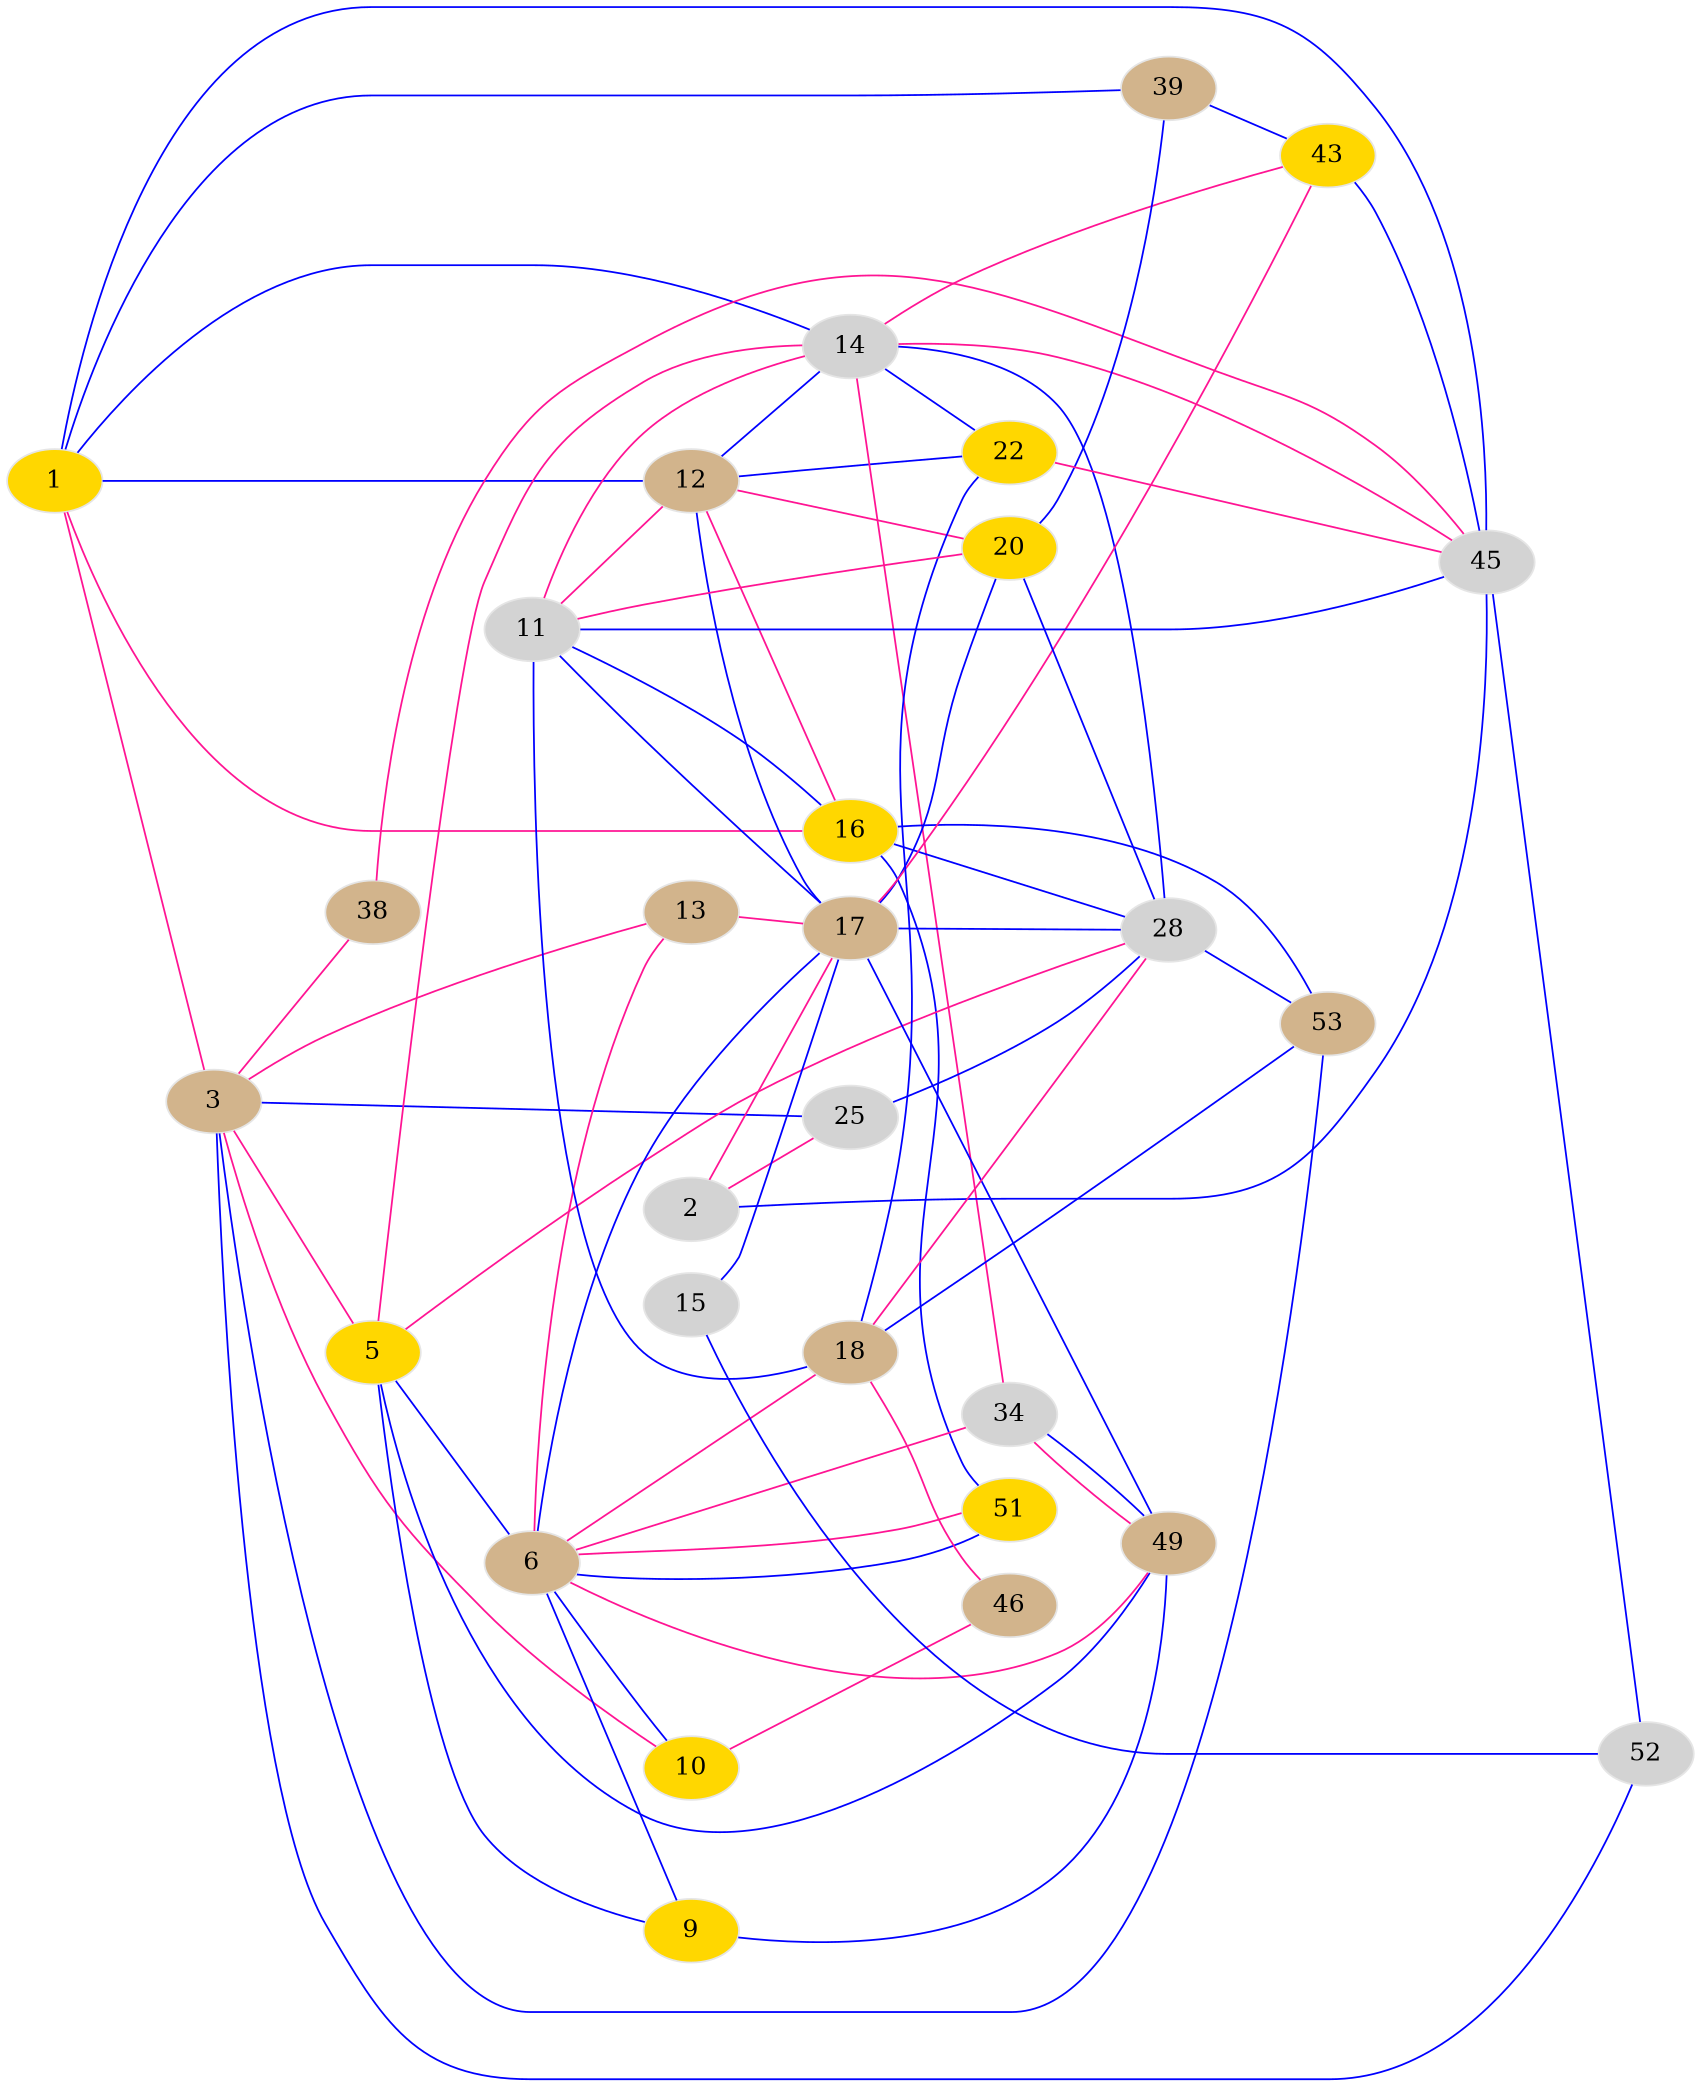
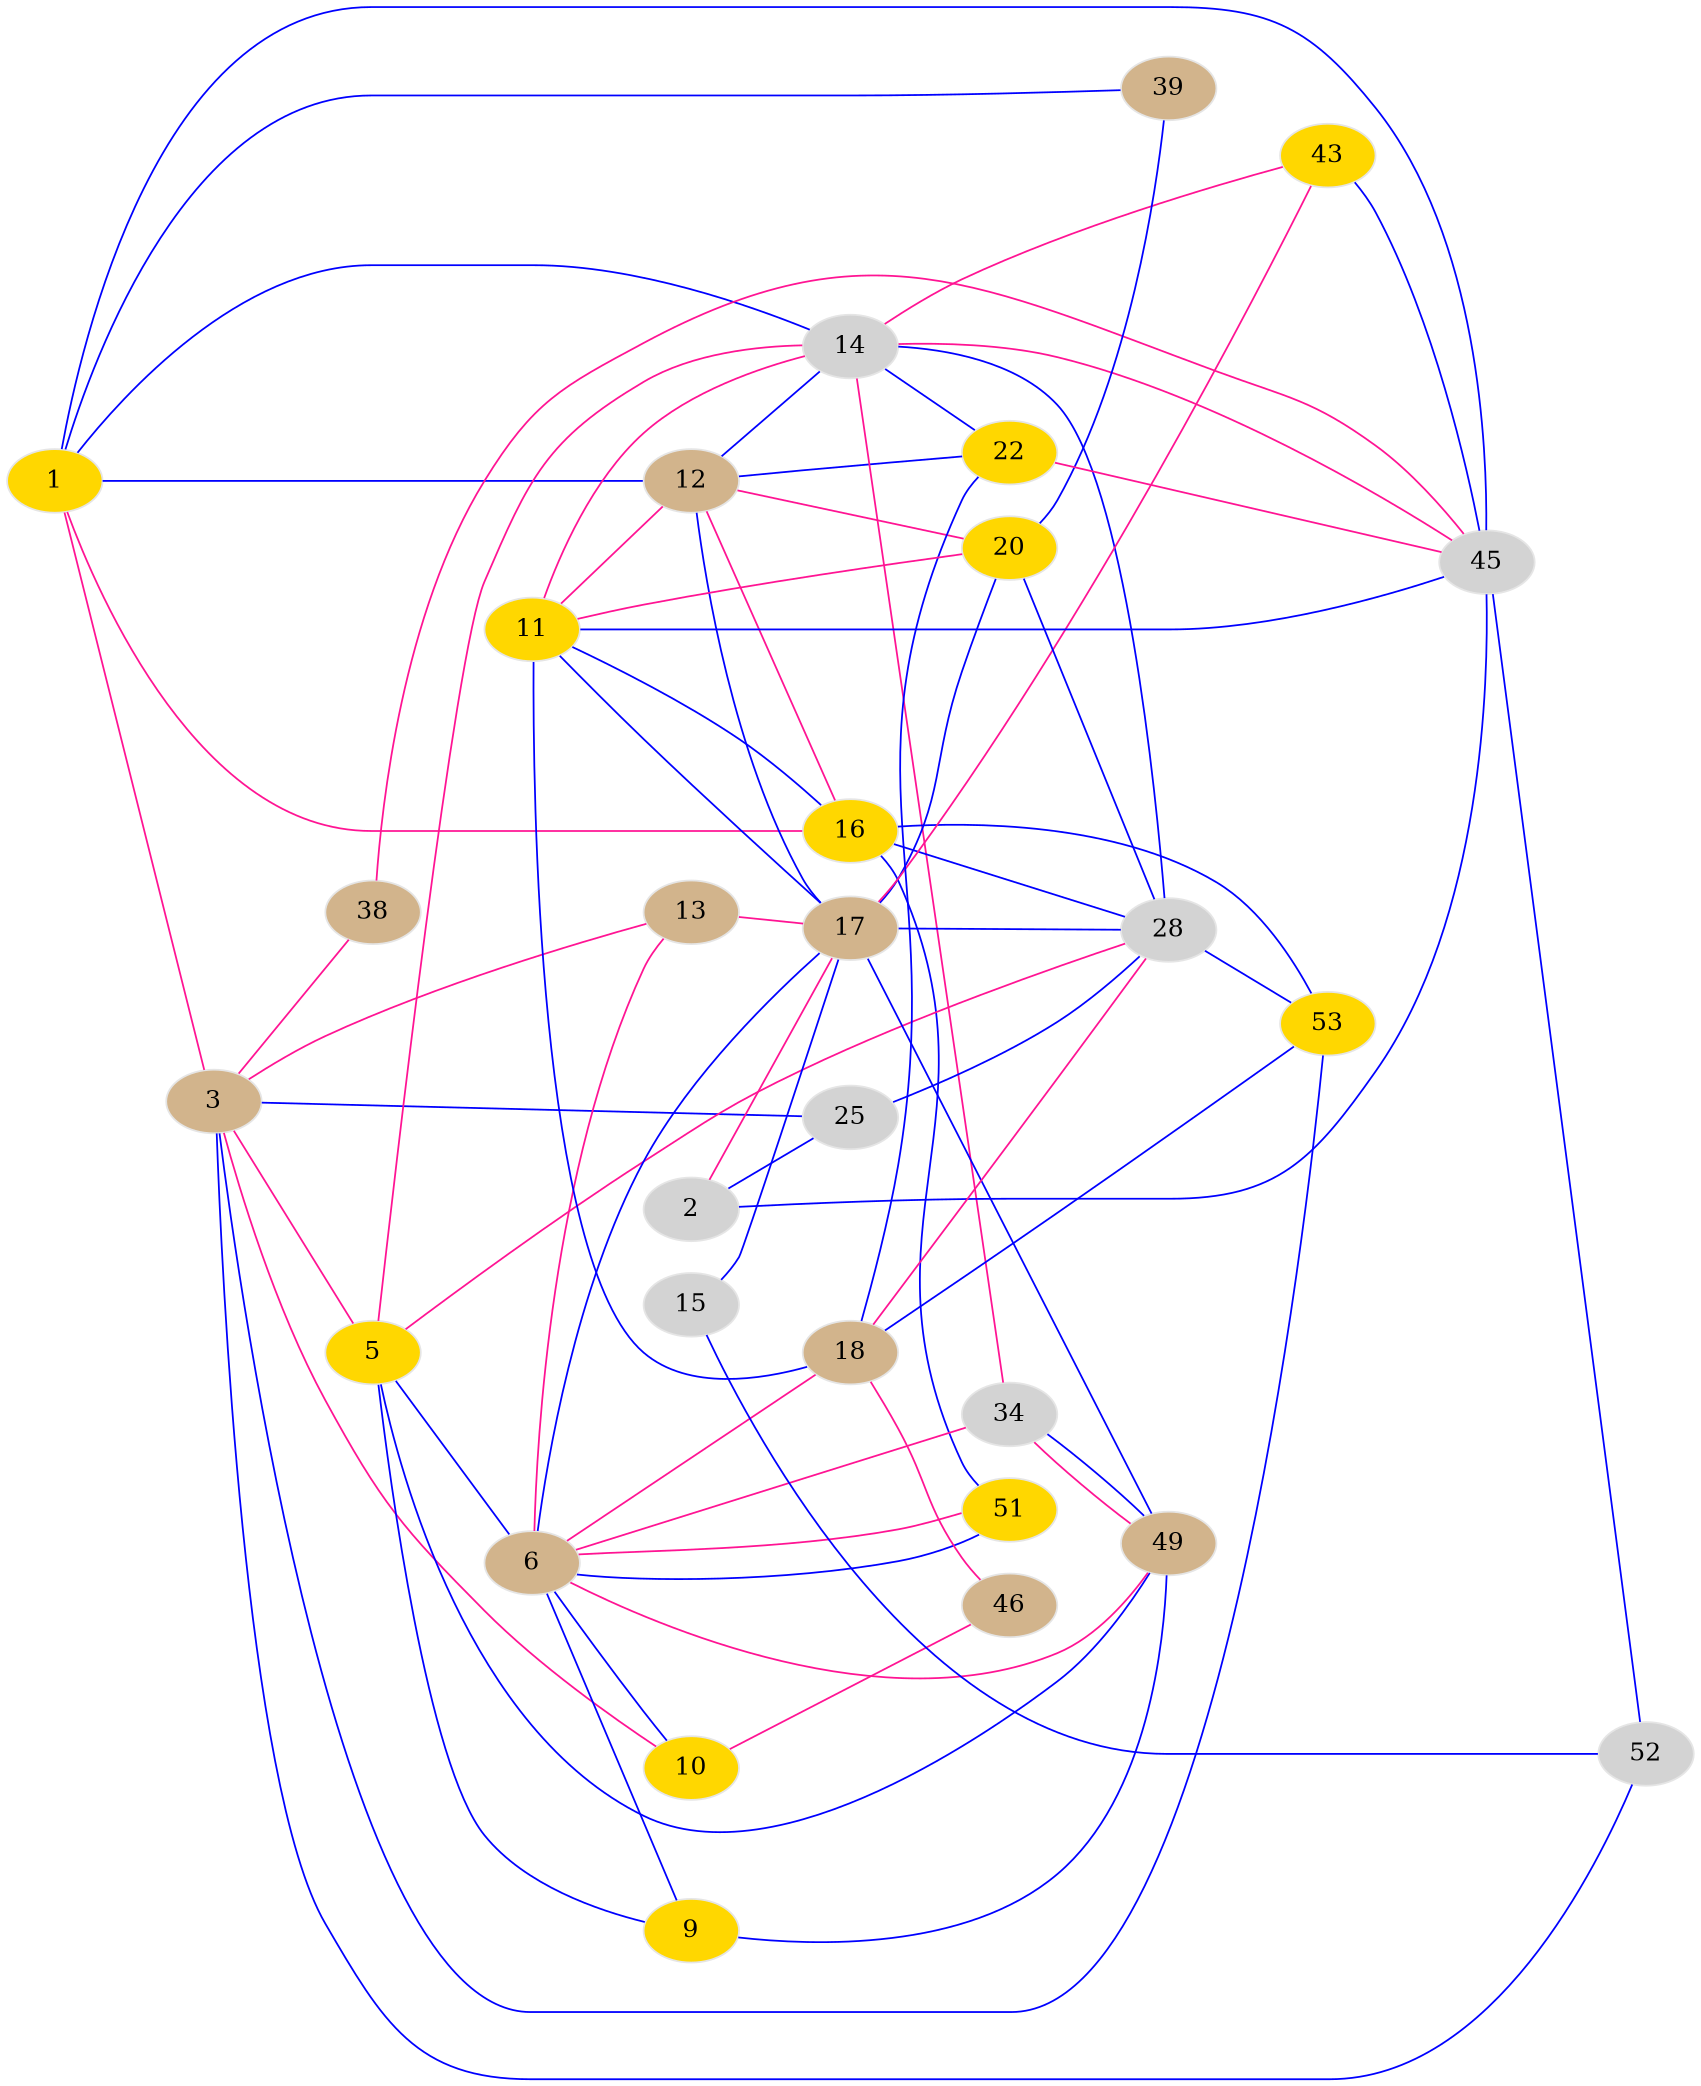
(1248, 122) -> none
(532, 629) -> (532, 629)
(1328, 1024) -> (1328, 1024)
(756, 1172) -> (756, 1172)
